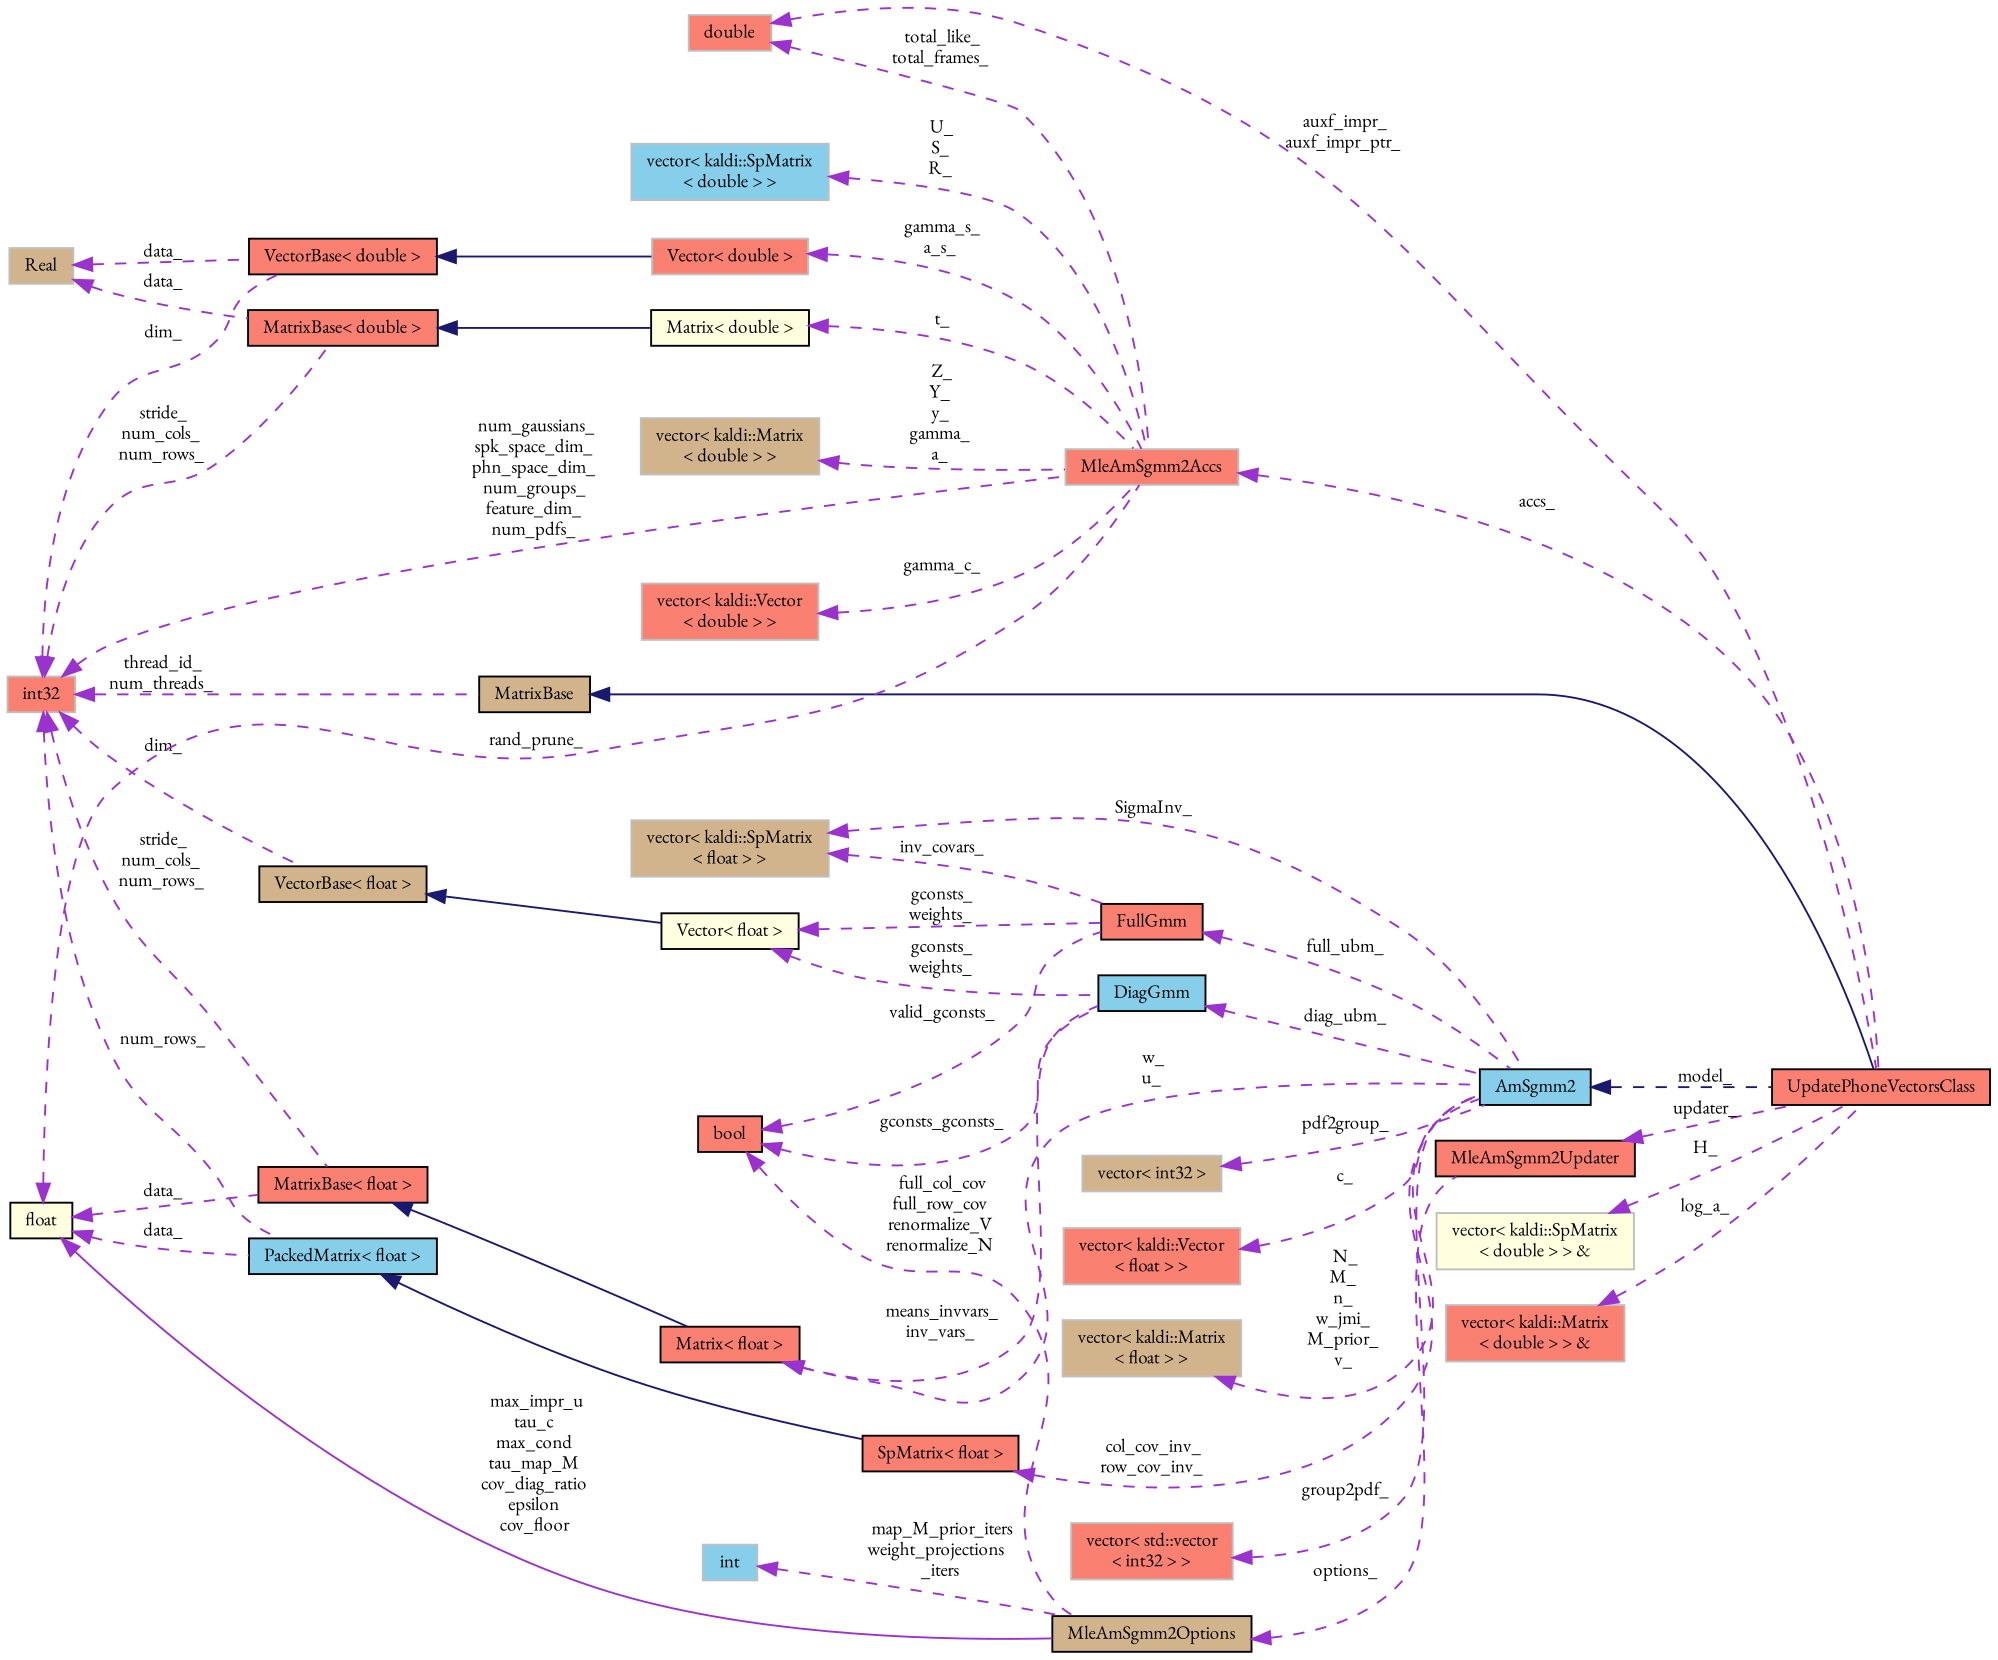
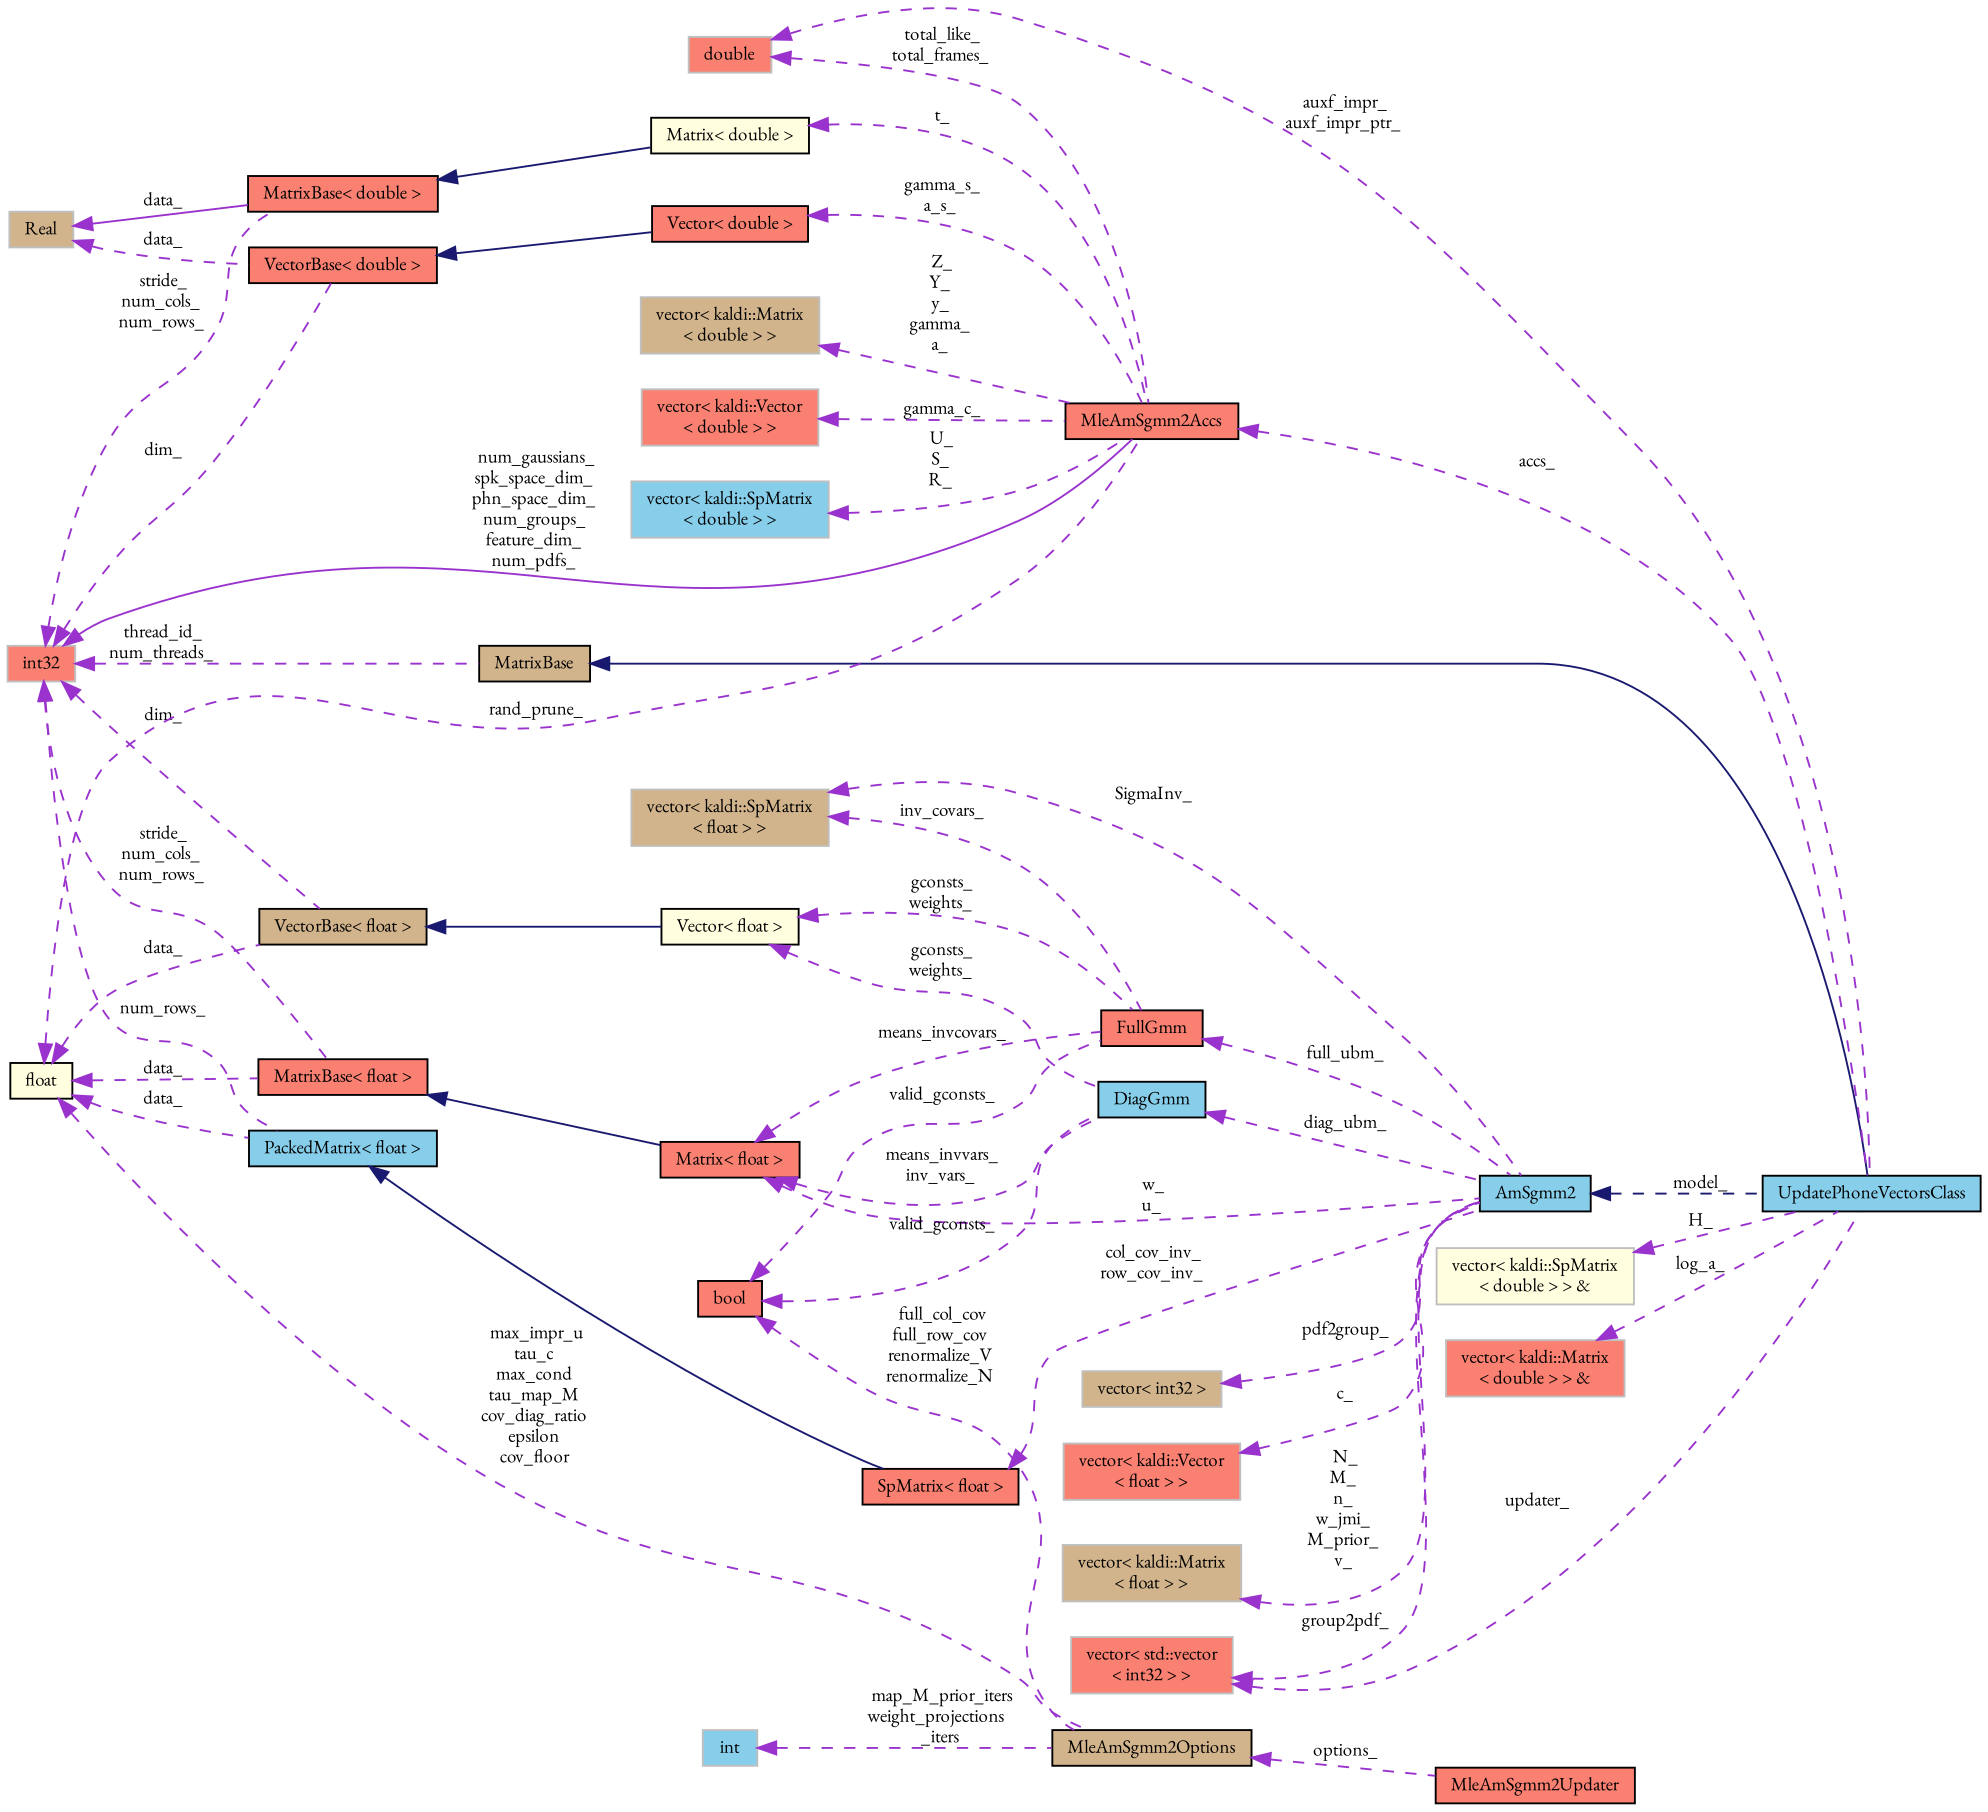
(730, 257) -> (730, 224)
(169, 306) -> (170, 214)
(1152, 467) -> (1152, 421)
(565, 543) -> (619, 583)
none -> (149, 976)
none -> (929, 1060)
(1881, 1087) -> (1872, 1194)
(1718, 1121) -> (1610, 1530)
(941, 1122) -> (941, 1225)
(520, 1558) -> (534, 1502)
